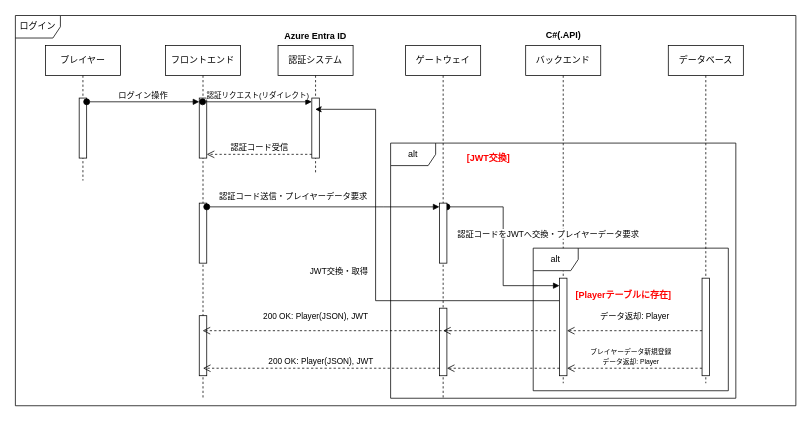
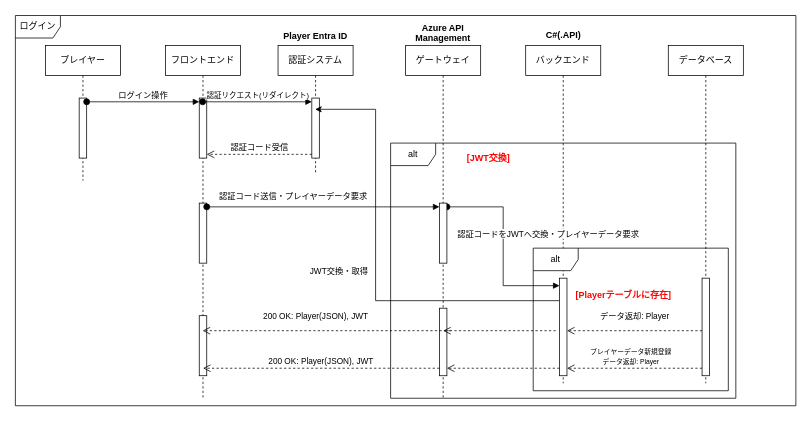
none -> (443, 32)
(315, 37) -> (315, 37)
